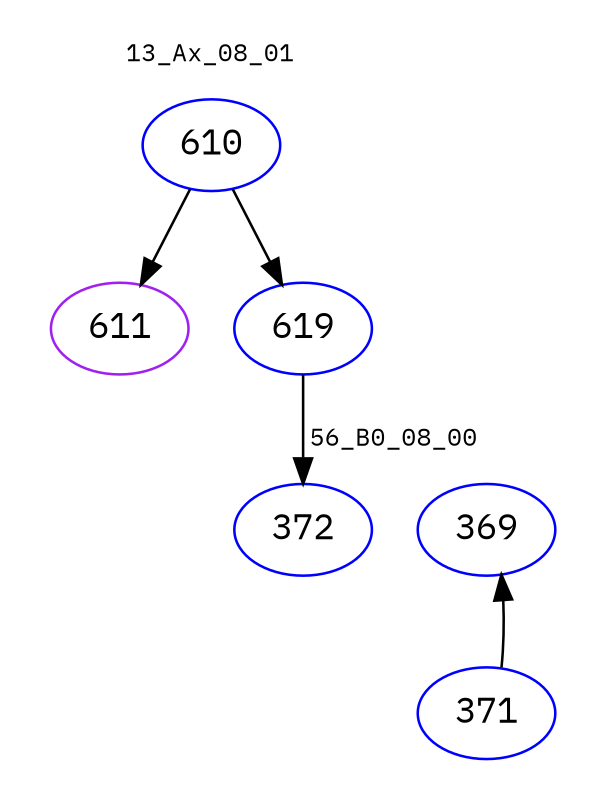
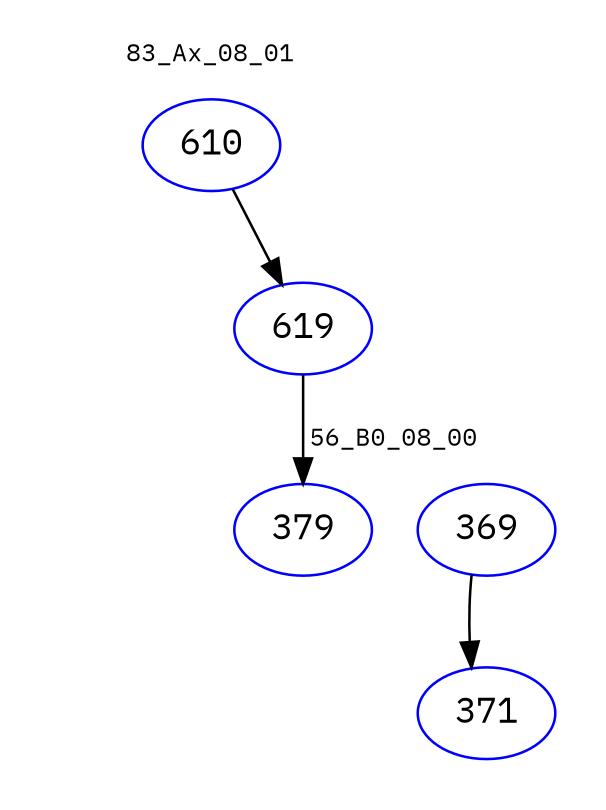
(211, 55) -> (211, 55)
(120, 329) -> none
(303, 530) -> (303, 530)
(504, 634) -> (470, 608)
